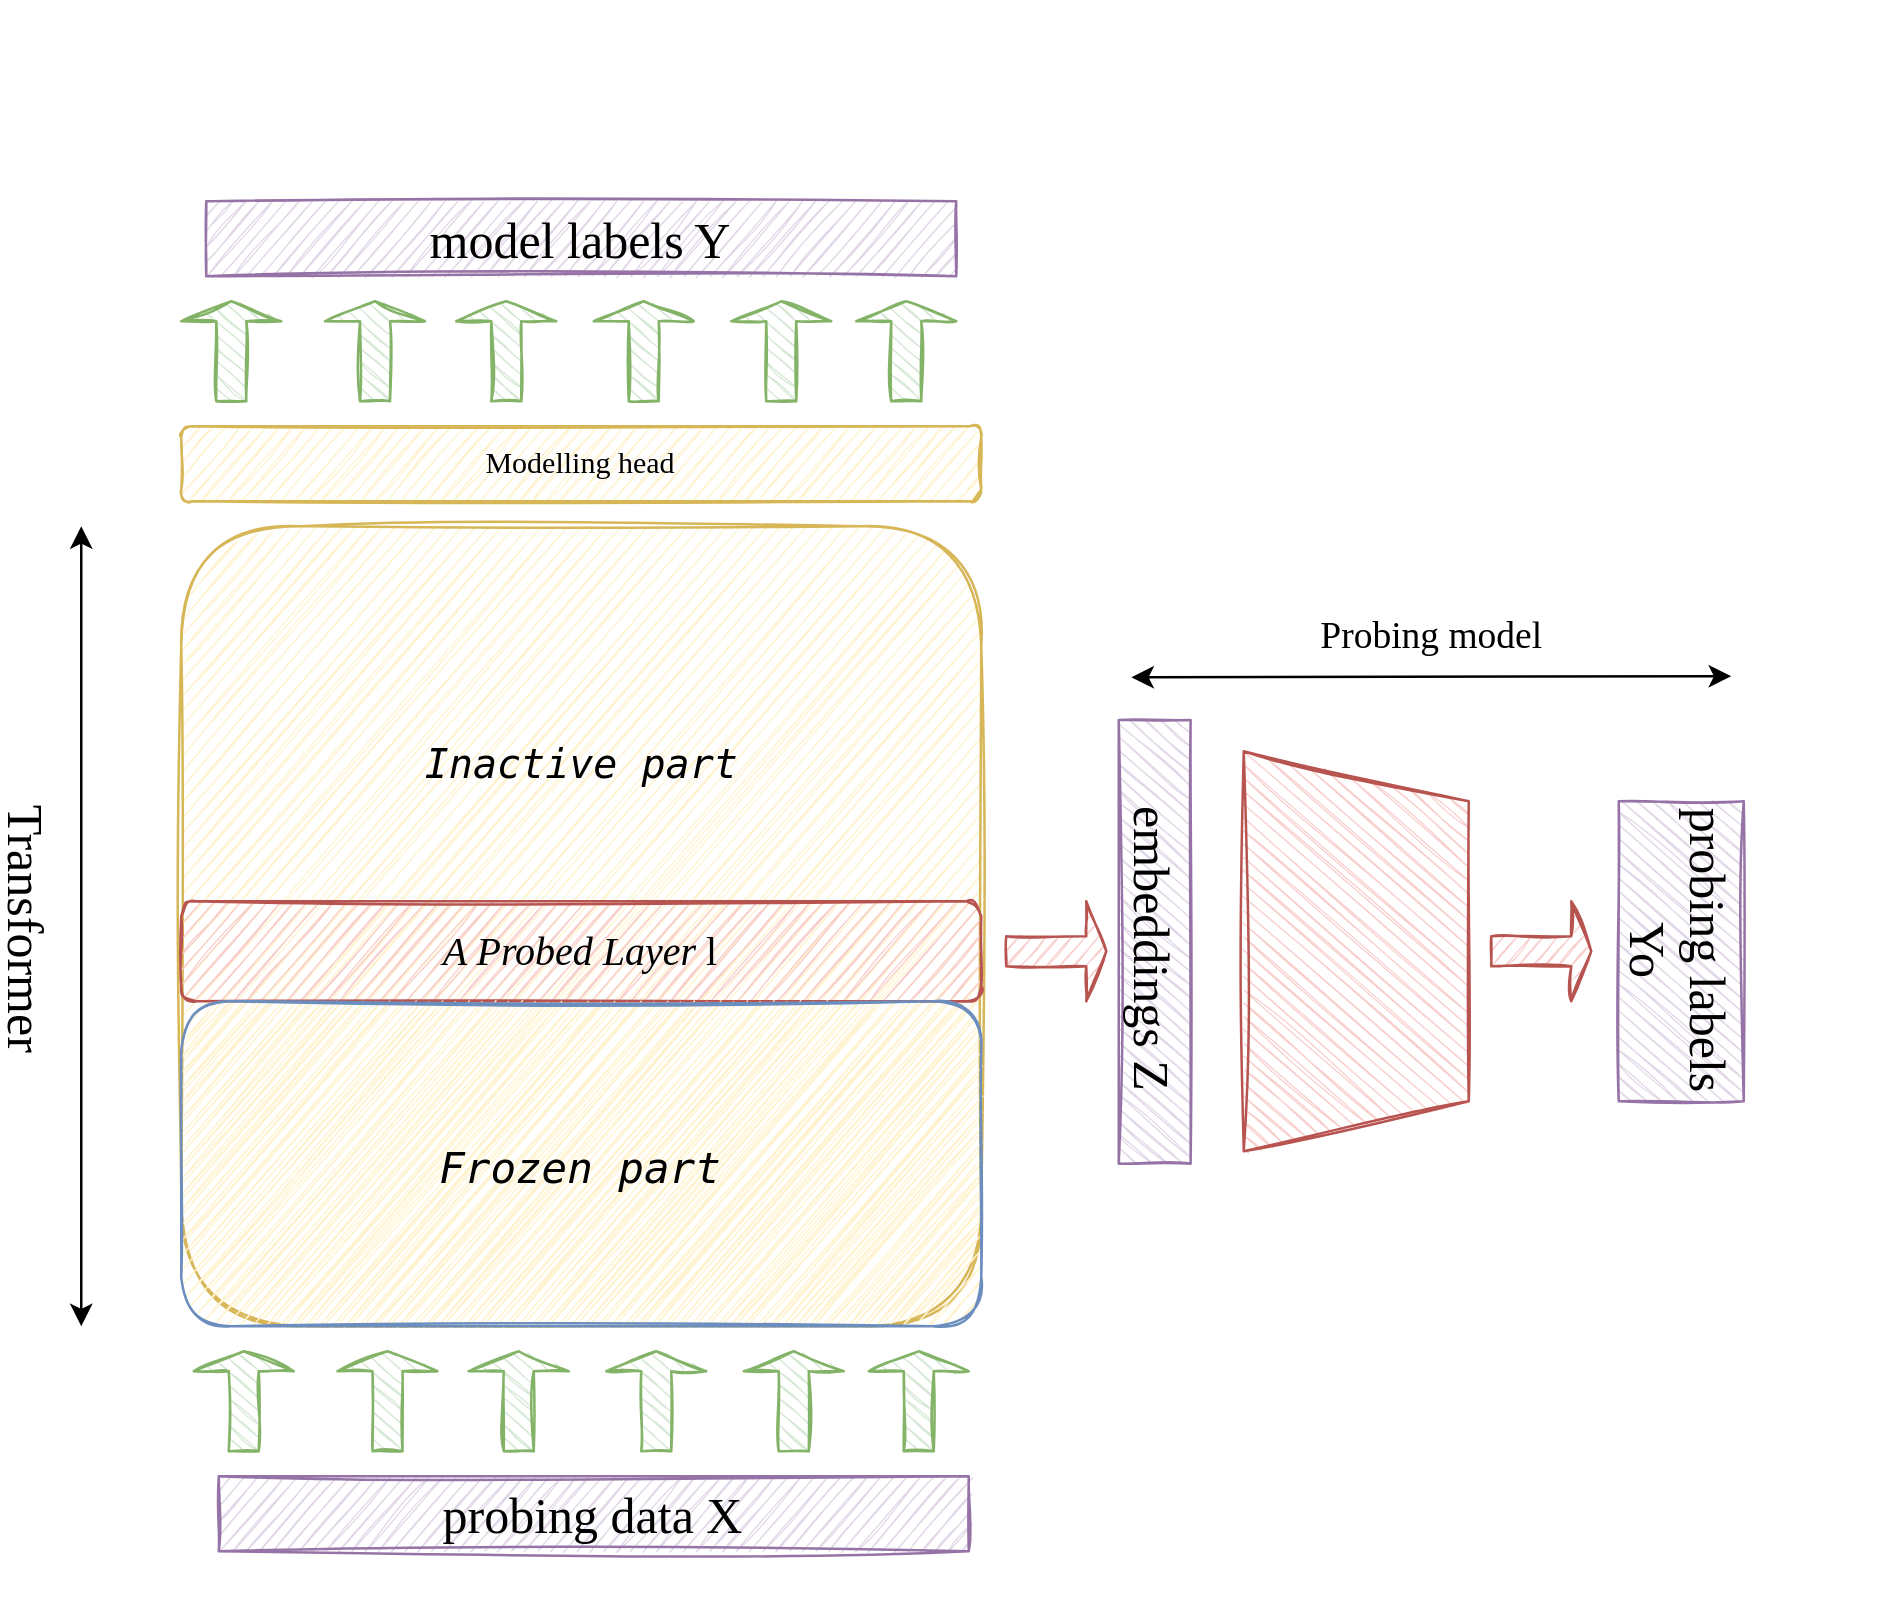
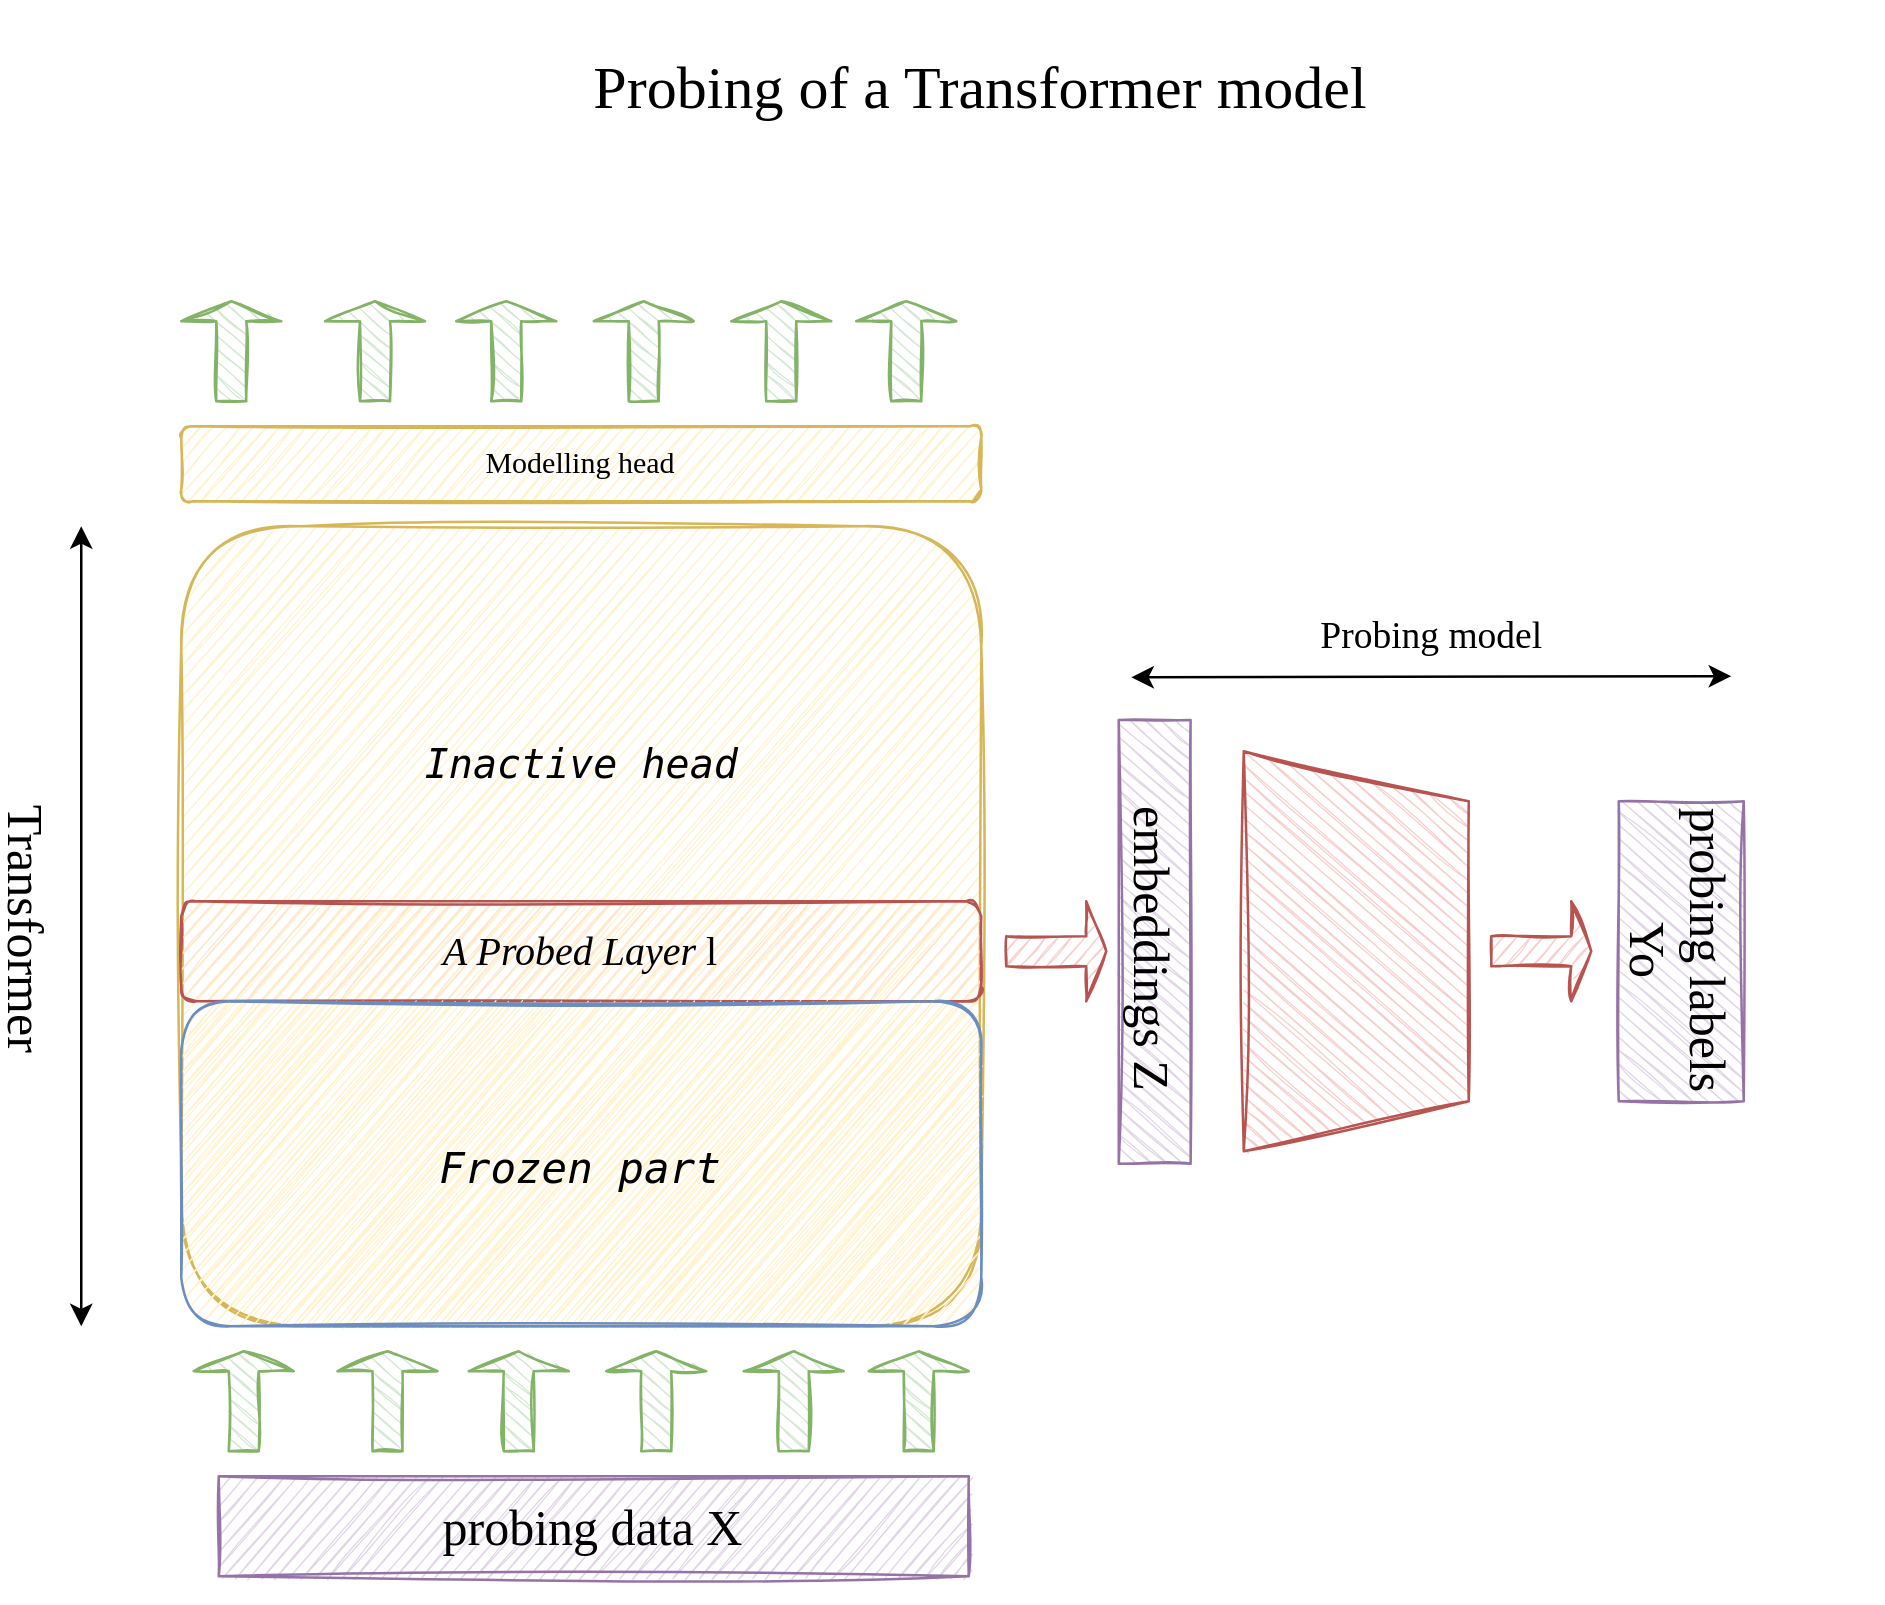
none -> (981, 89)
(581, 239) -> none
(583, 764) -> (583, 764)
(581, 951) -> (581, 951)
(594, 1514) -> (594, 1526)
